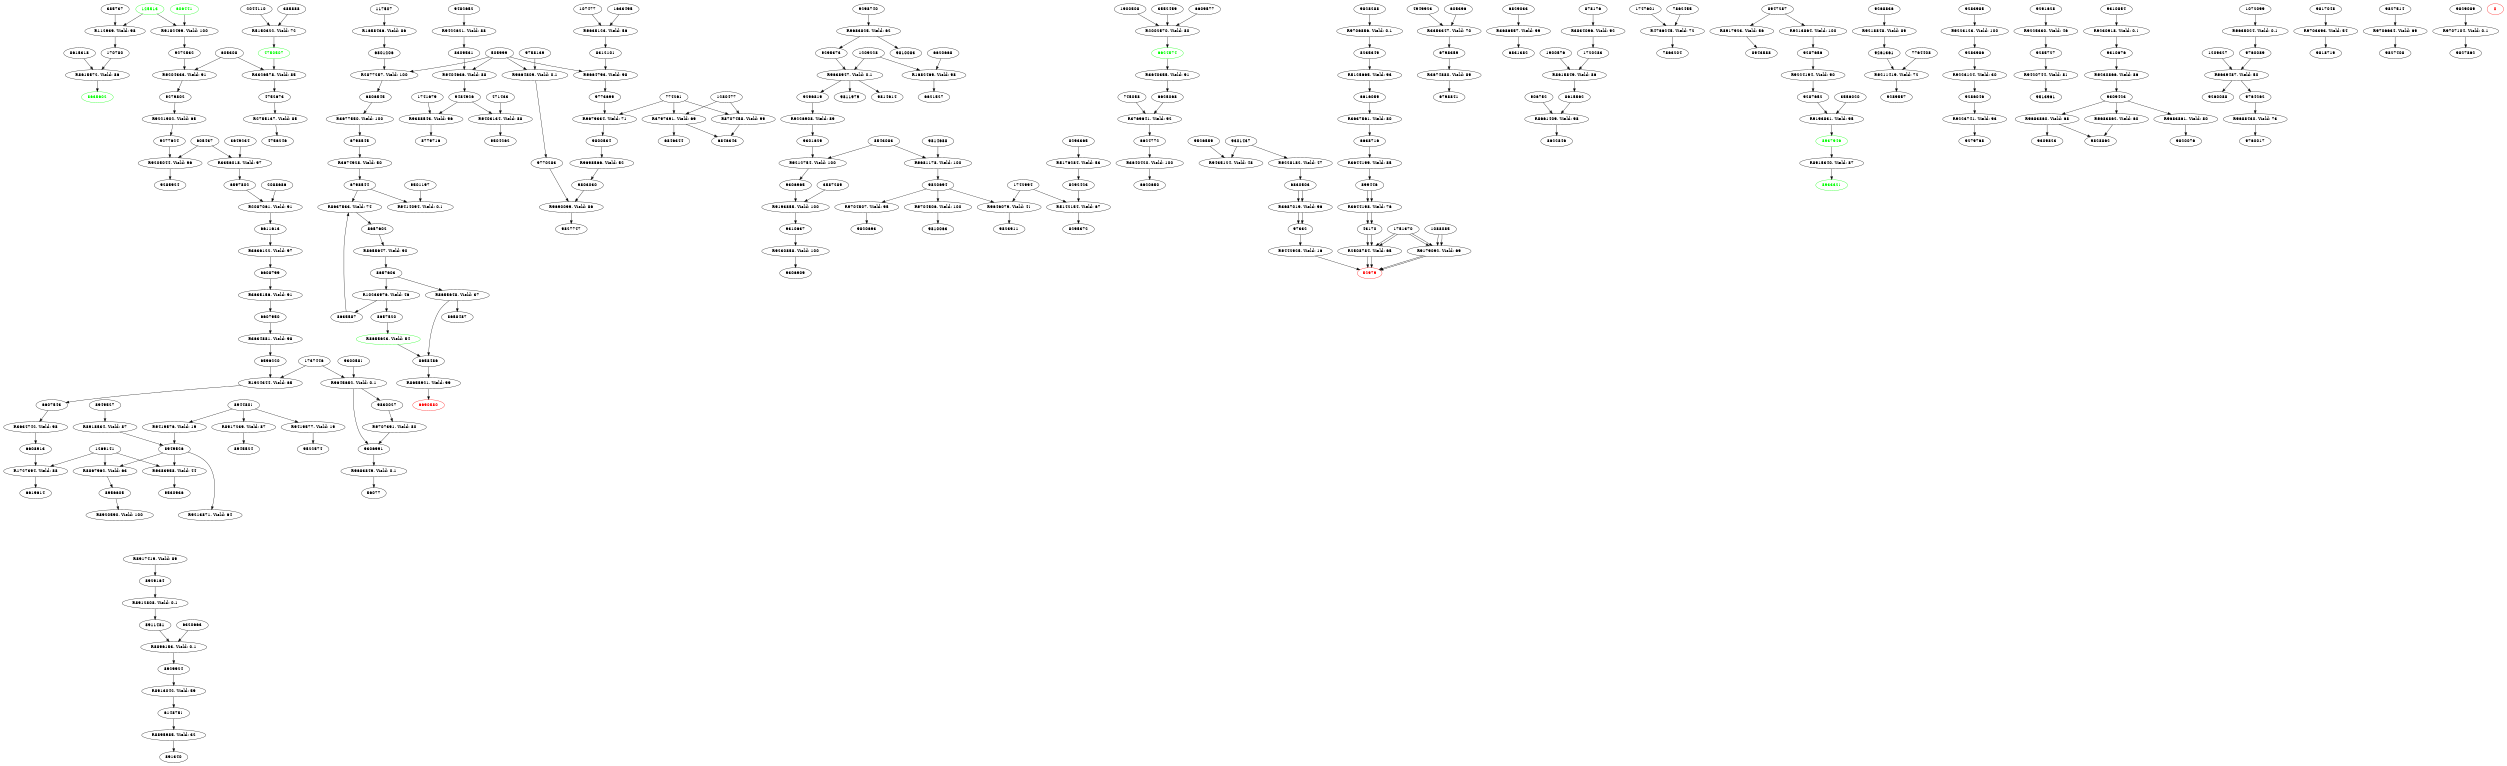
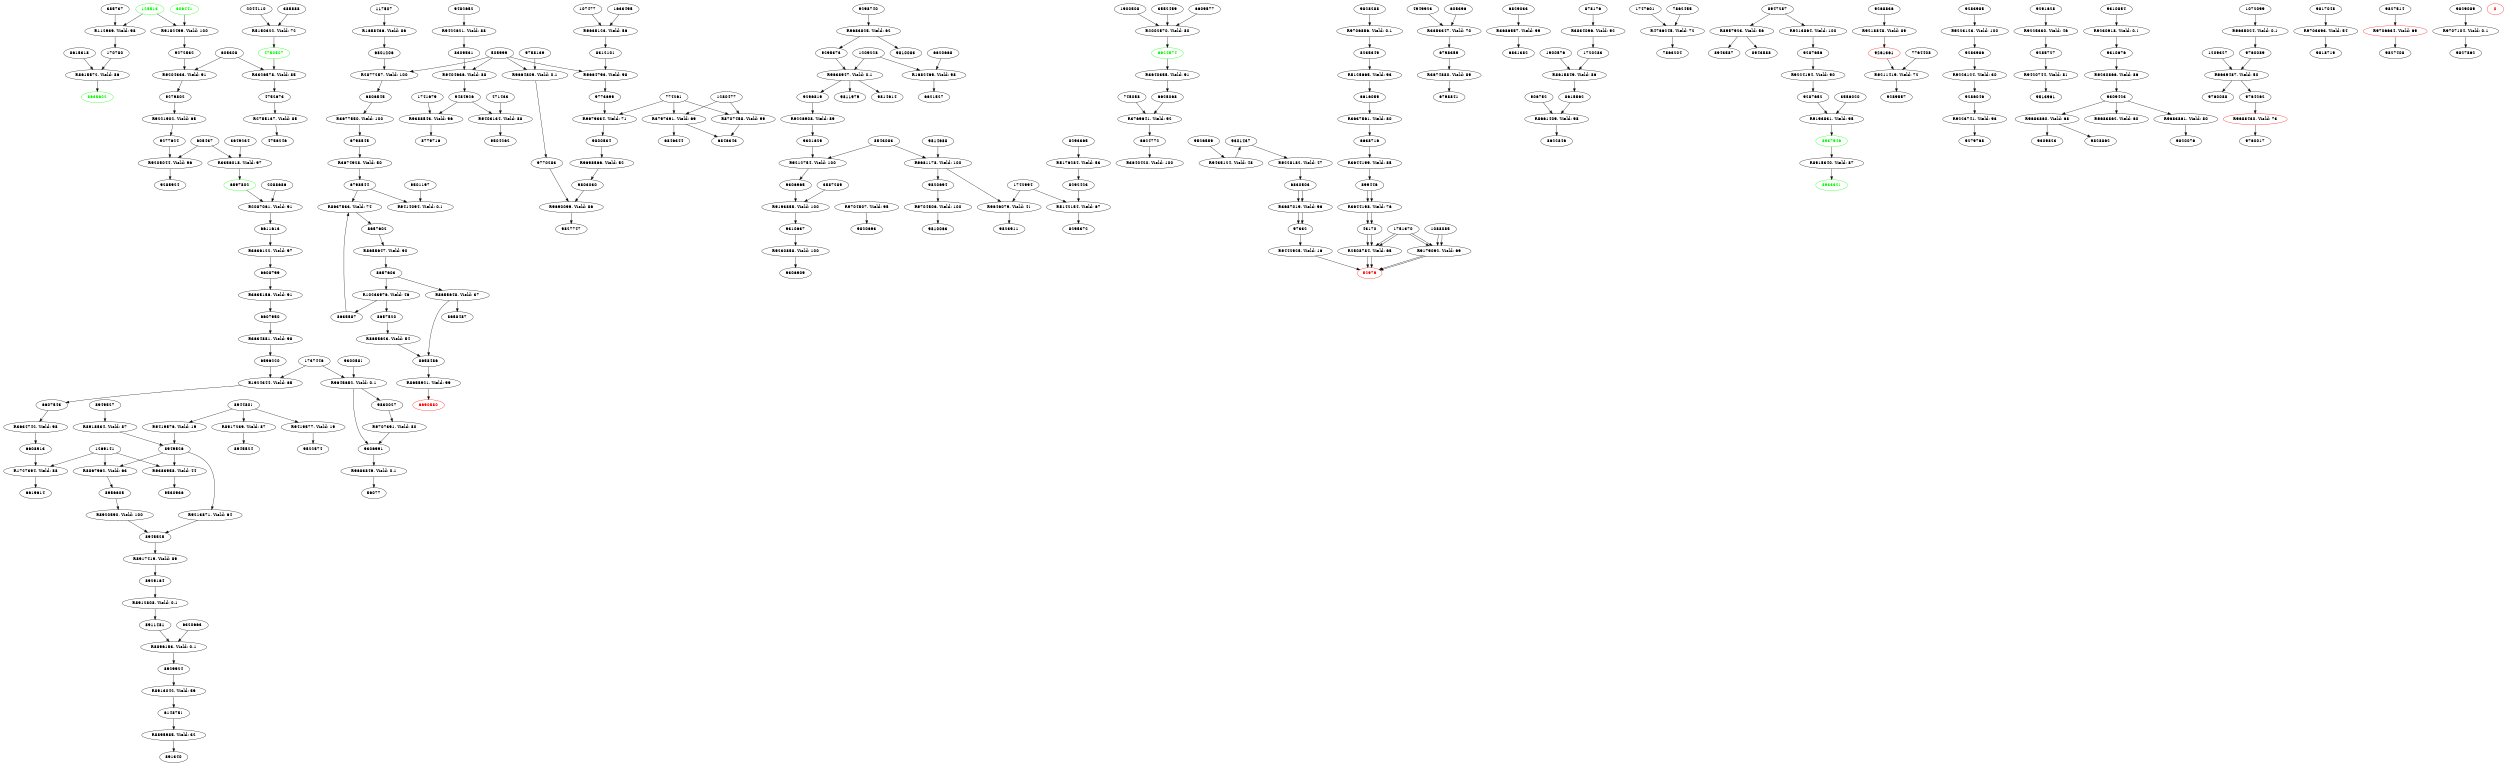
(1742, 31) -> (1742, 31)
(2395, 31) -> (2395, 31)
none -> (1724, 53)
(1884, 53) -> (1884, 53)
(2218, 97) -> (2218, 97)
(2255, 119) -> (2255, 119)
(2109, 129) -> none
(1235, 151) -> (1237, 154)
(240, 185) -> (240, 185)
(1150, 185) -> none
(906, 195) -> none
(970, 195) -> (972, 184)
(388, 339) -> (388, 339)
none -> (155, 537)
